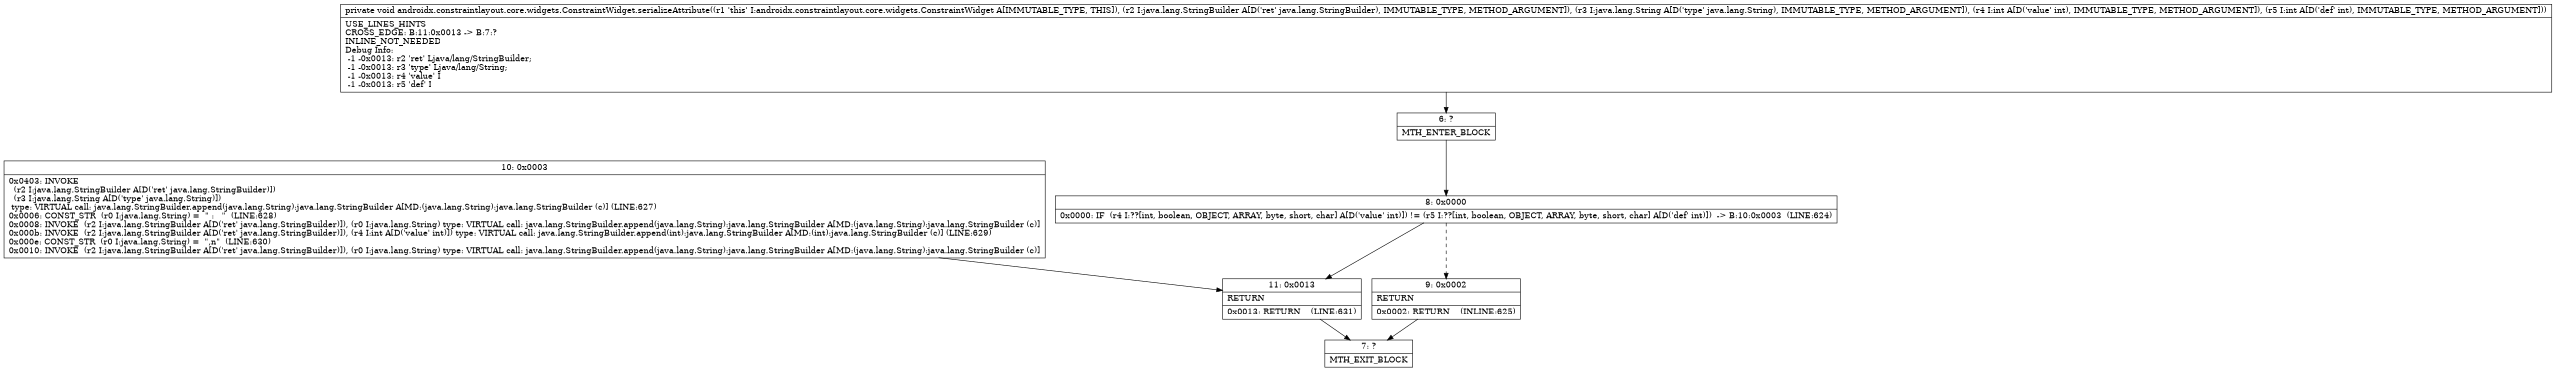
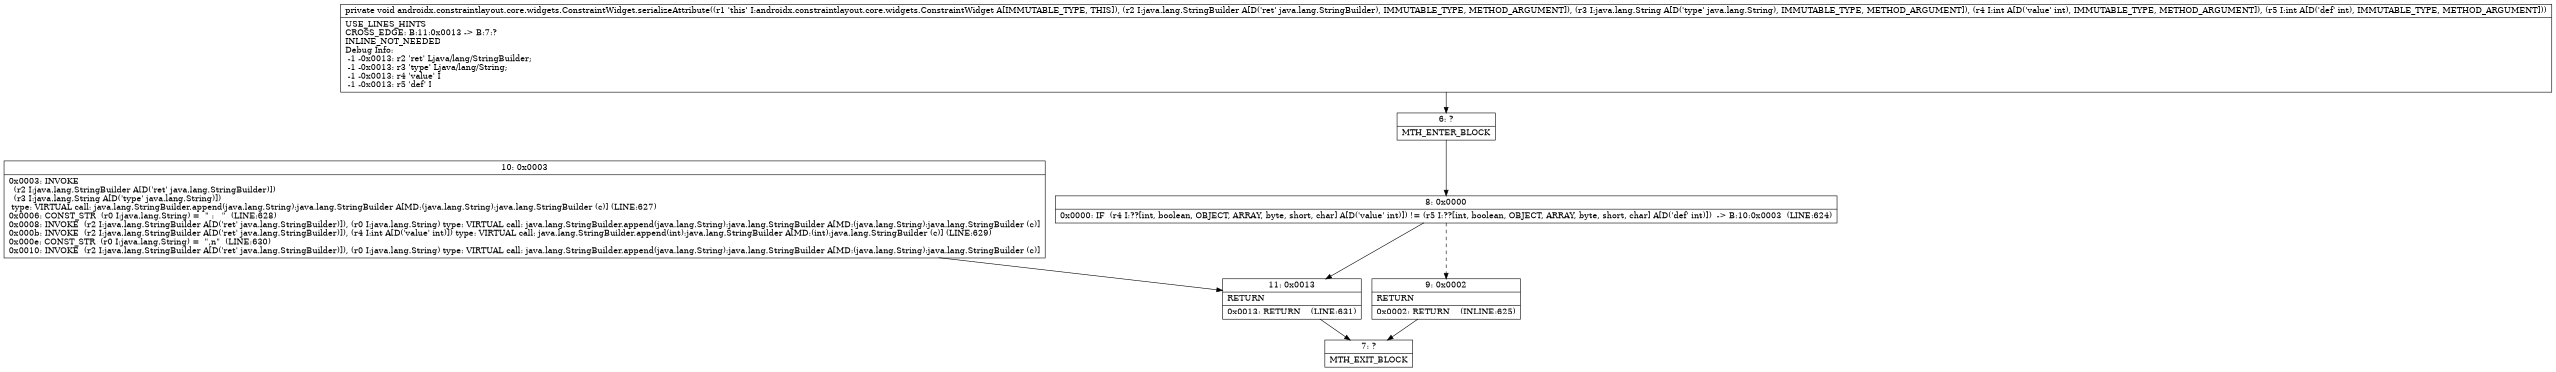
(47, 181) -> (47, 181)
